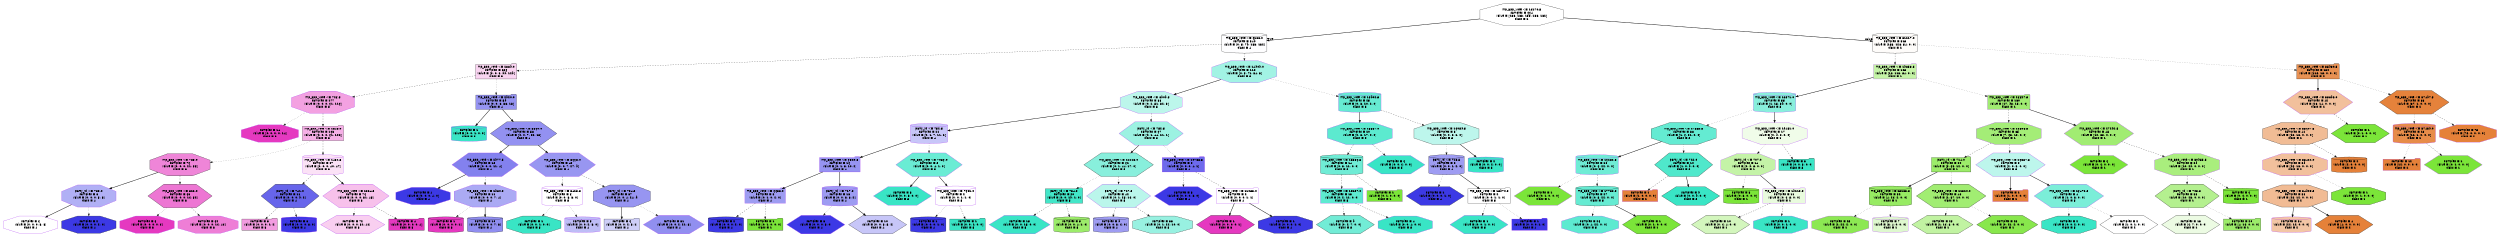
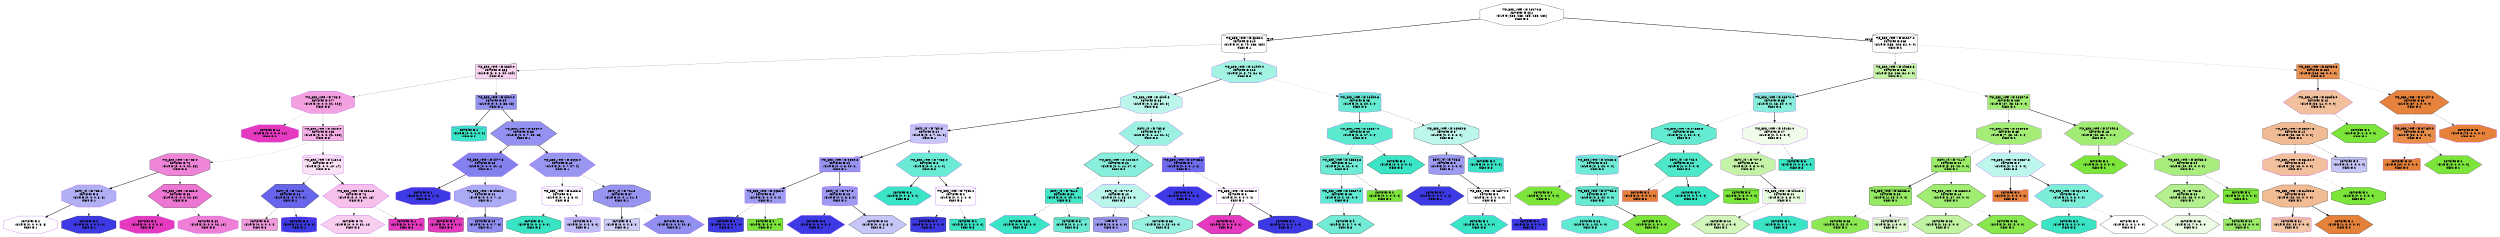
(1396, 165) -> (1396, 165)
(2349, 165) -> (2349, 165)
(1072, 225) -> (1072, 225)
(1111, 225) -> (1111, 225)
(1405, 225) -> none
